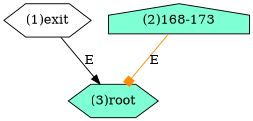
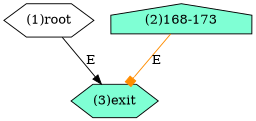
(48, 20) -> (49, 20)
(113, 101) -> (115, 101)
